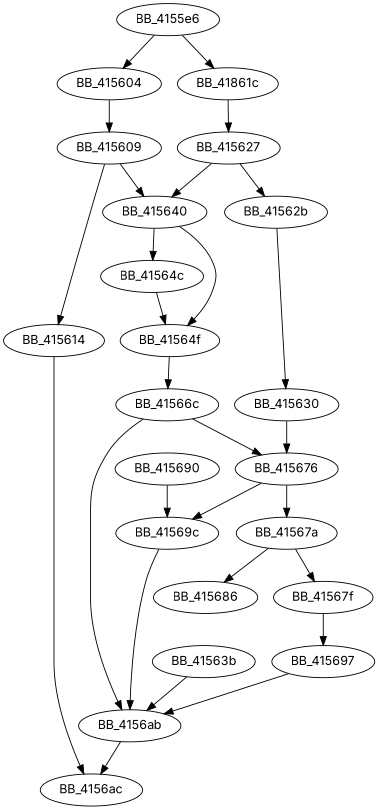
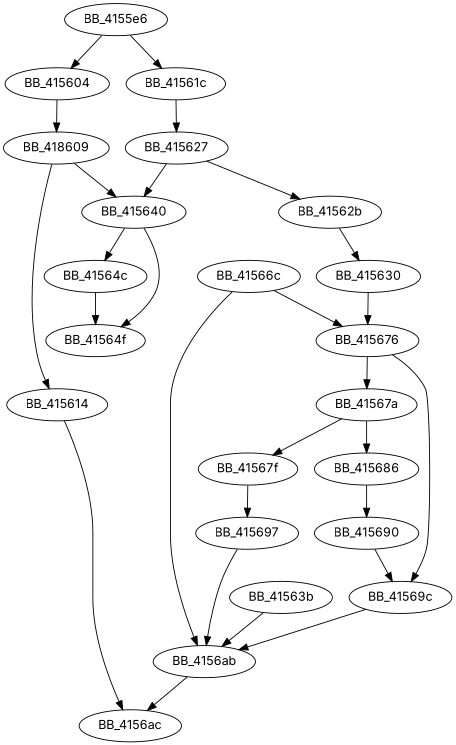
(228, 84) -> (176, 84)
(109, 148) -> (56, 148)
(169, 368) -> none
none -> (367, 497)
